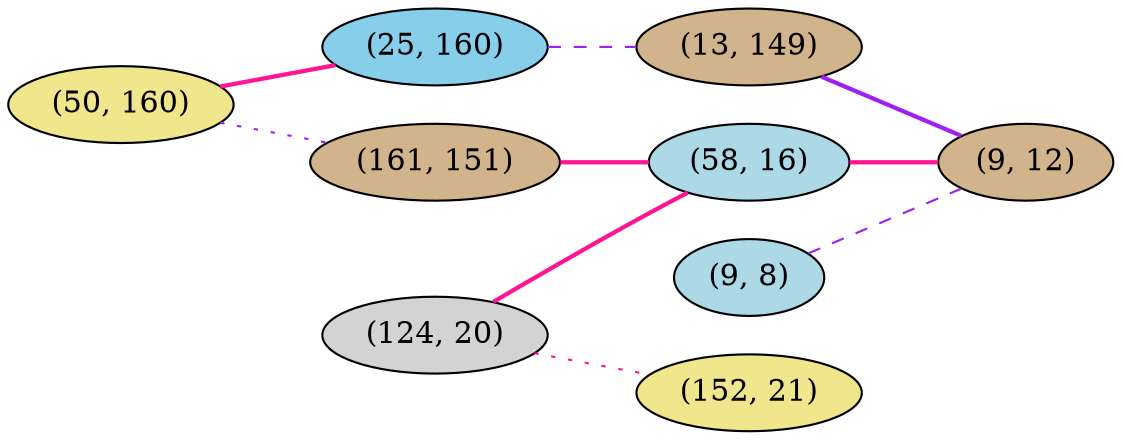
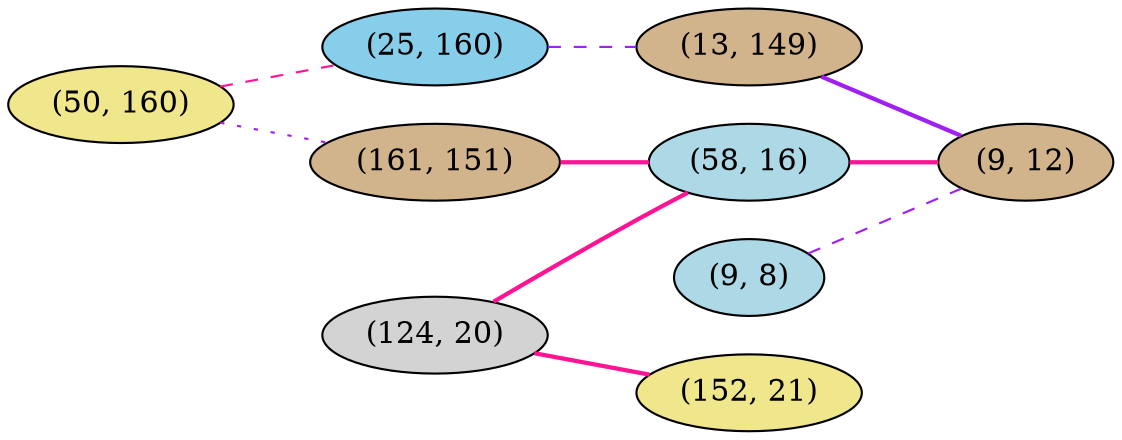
(278, 76) -> (278, 76)
(592, 364) -> (592, 364)
